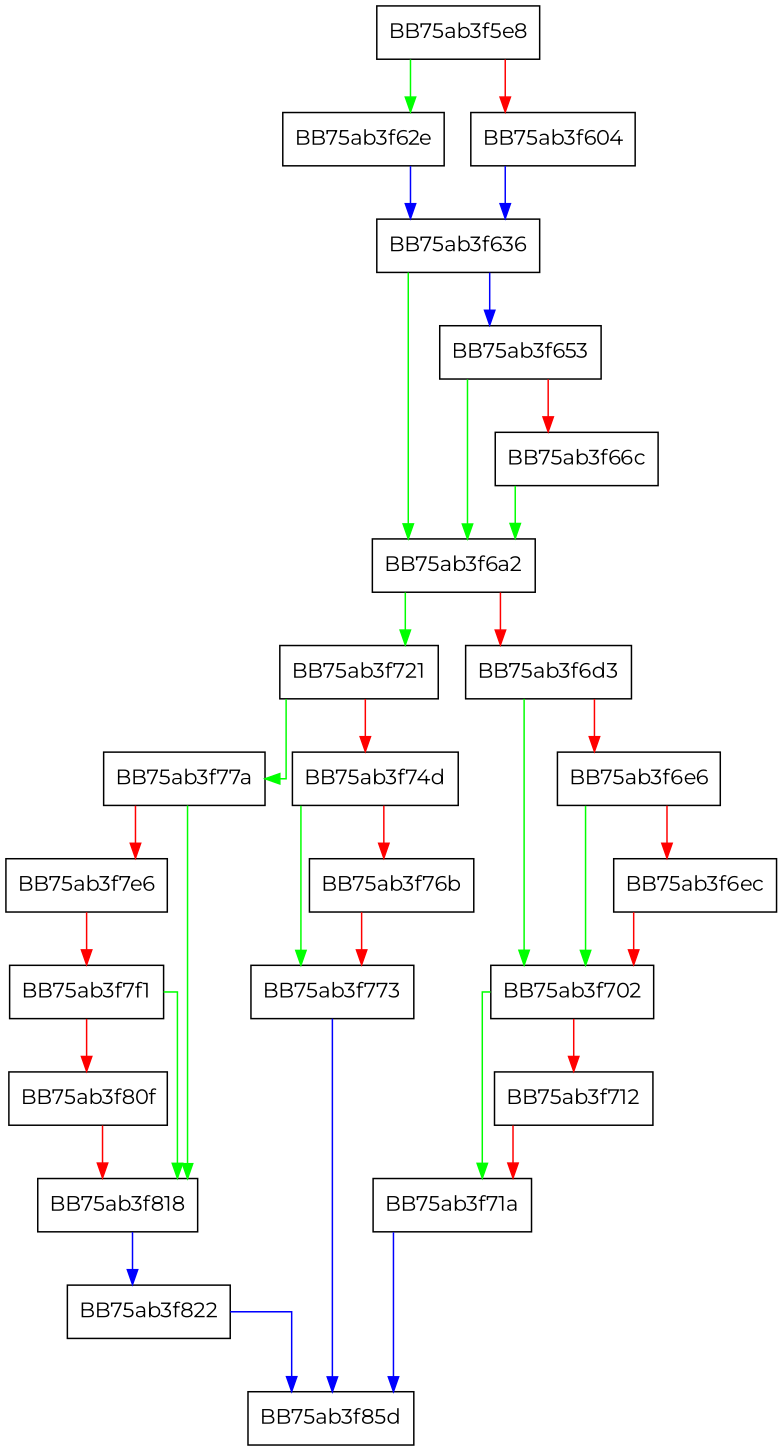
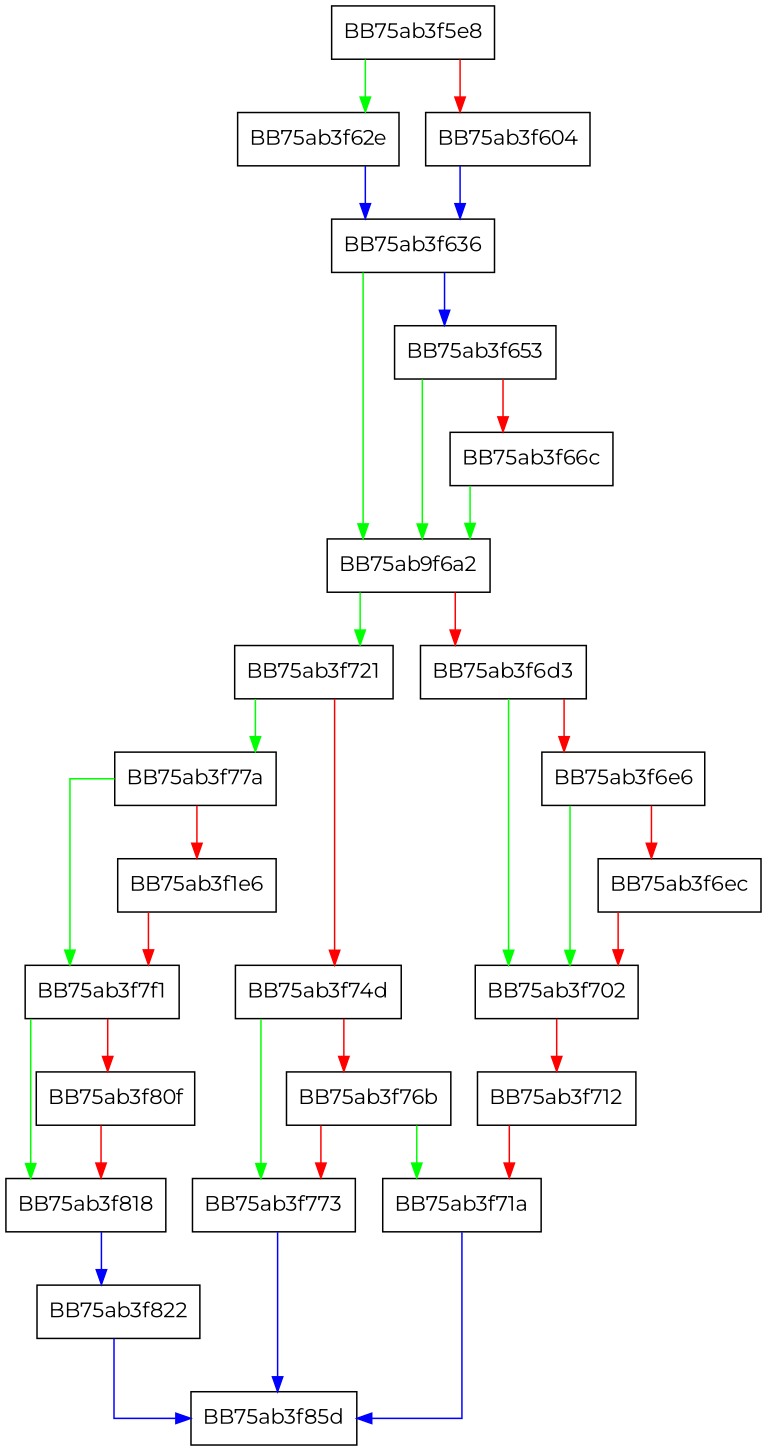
(454, 566) -> (409, 566)
(87, 885) -> (197, 885)
(188, 985) -> (70, 842)
(482, 1074) -> (417, 1144)
